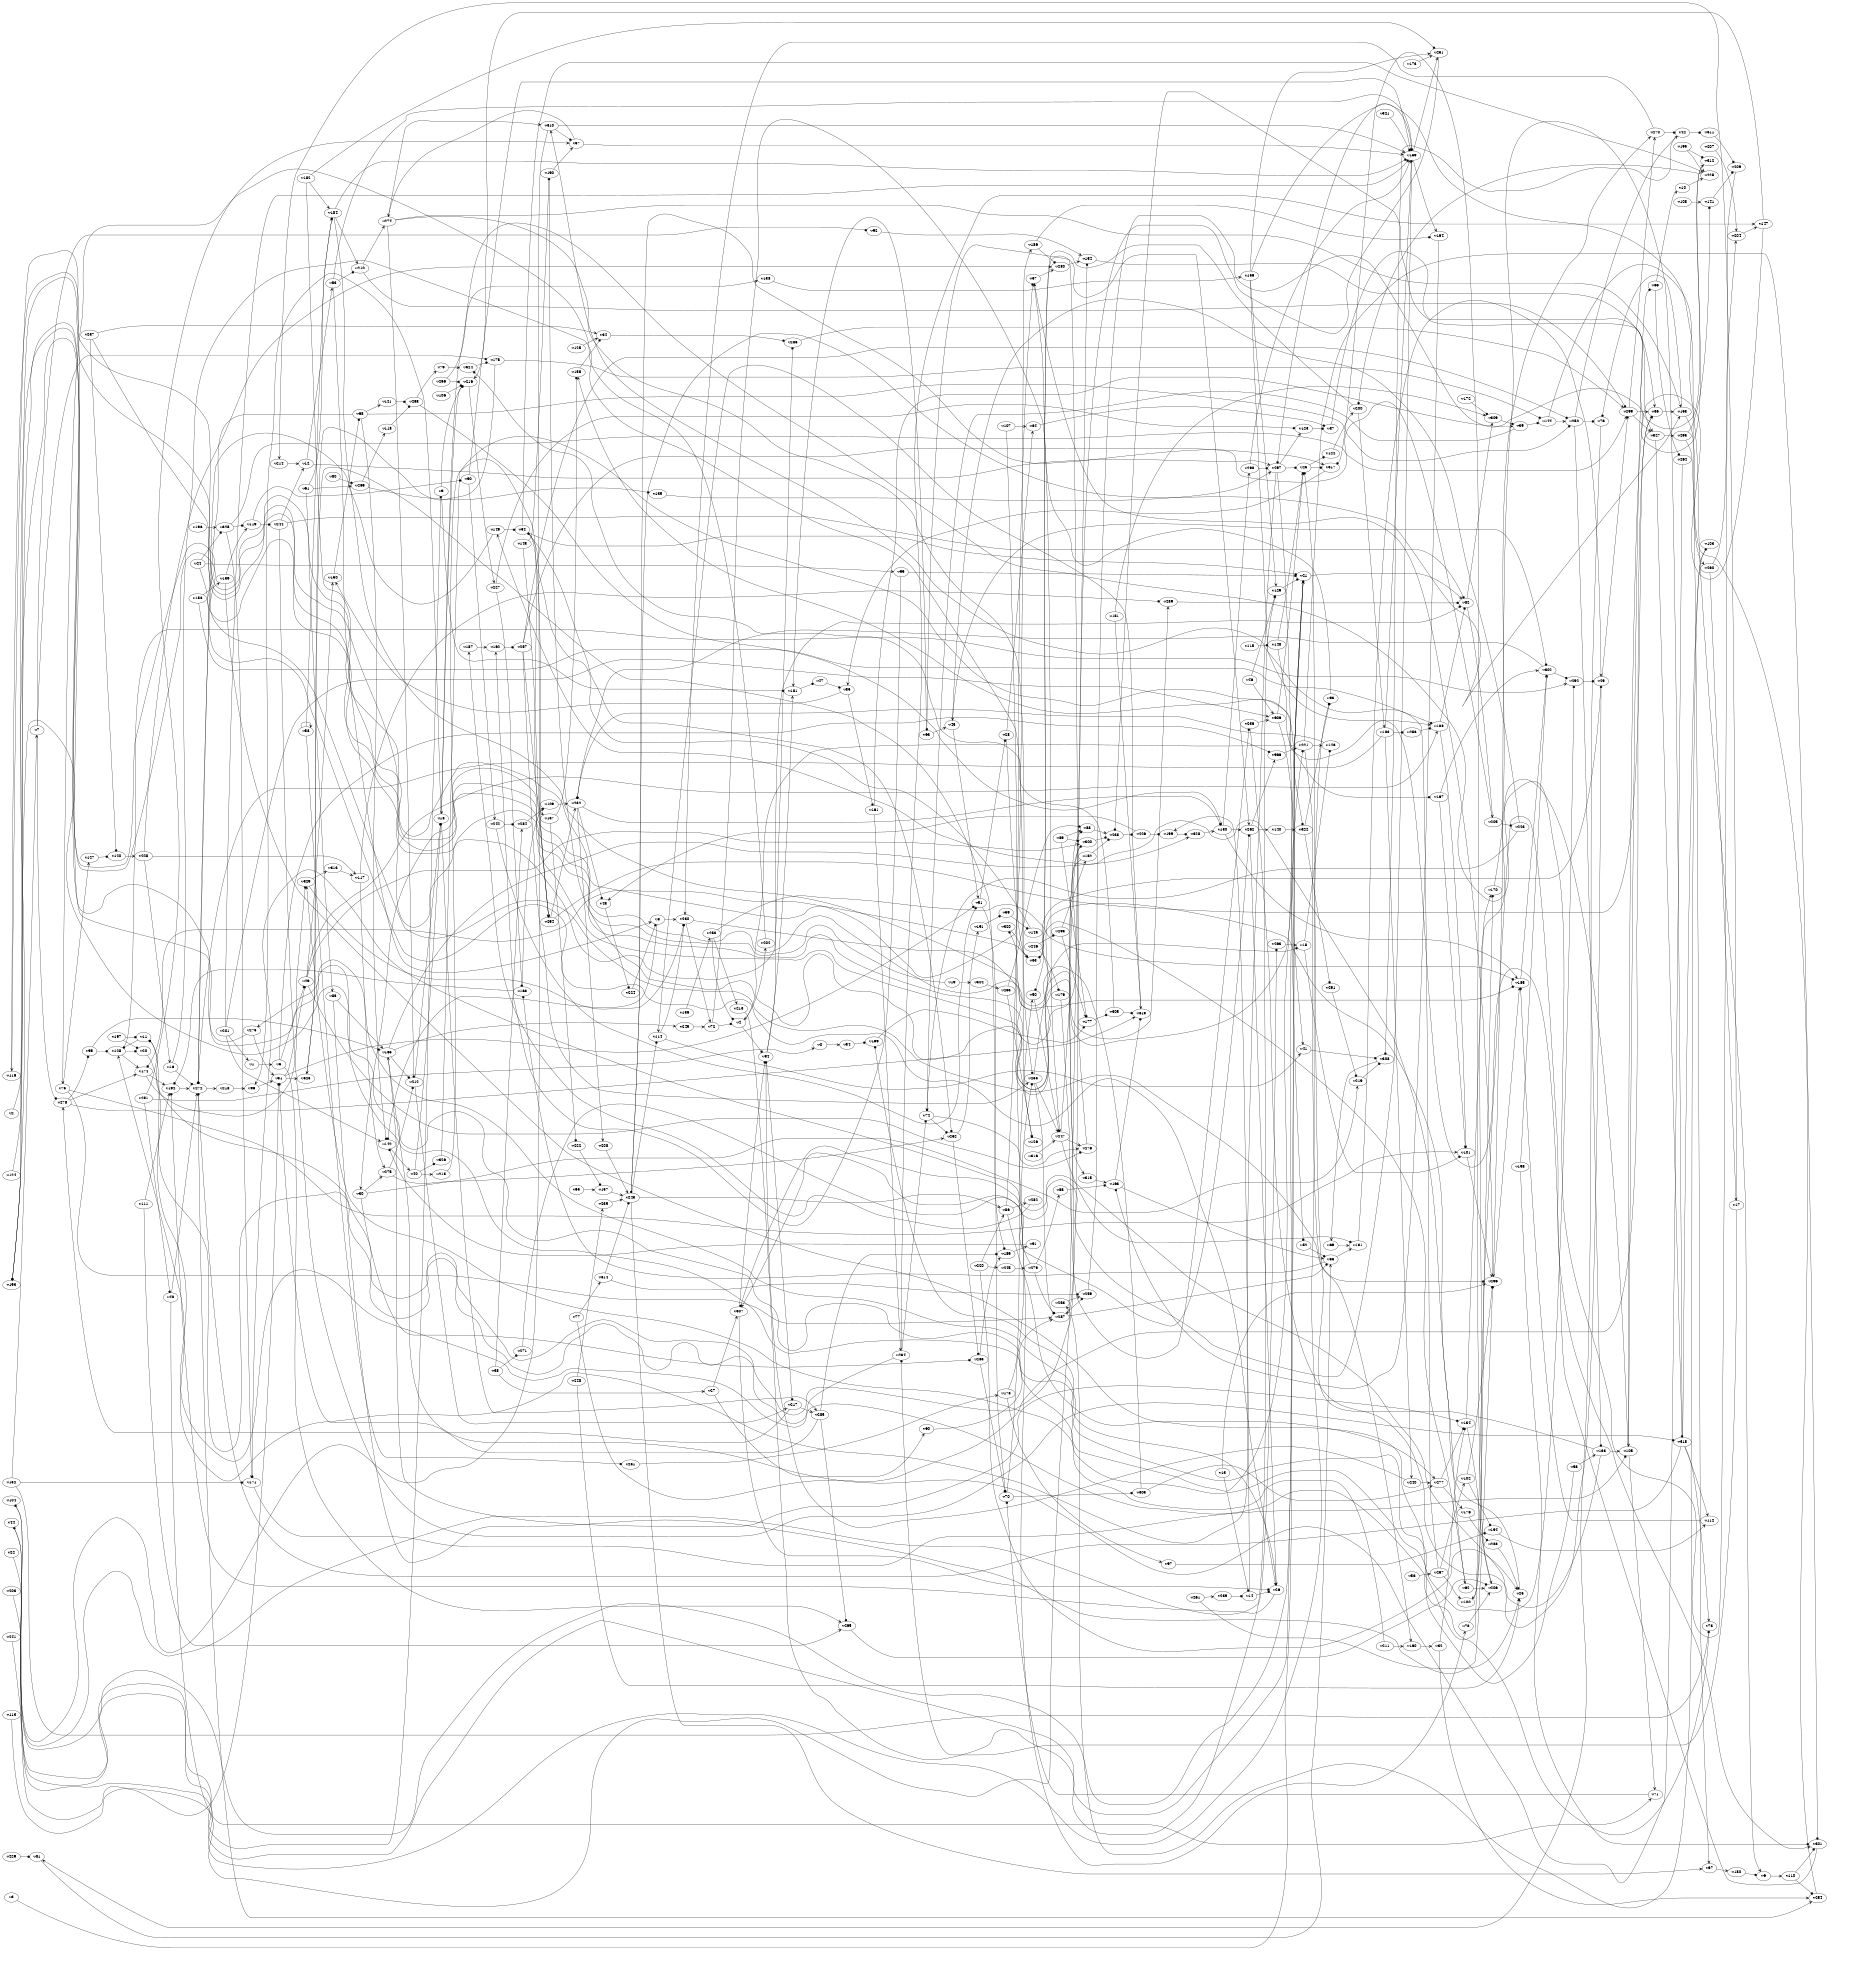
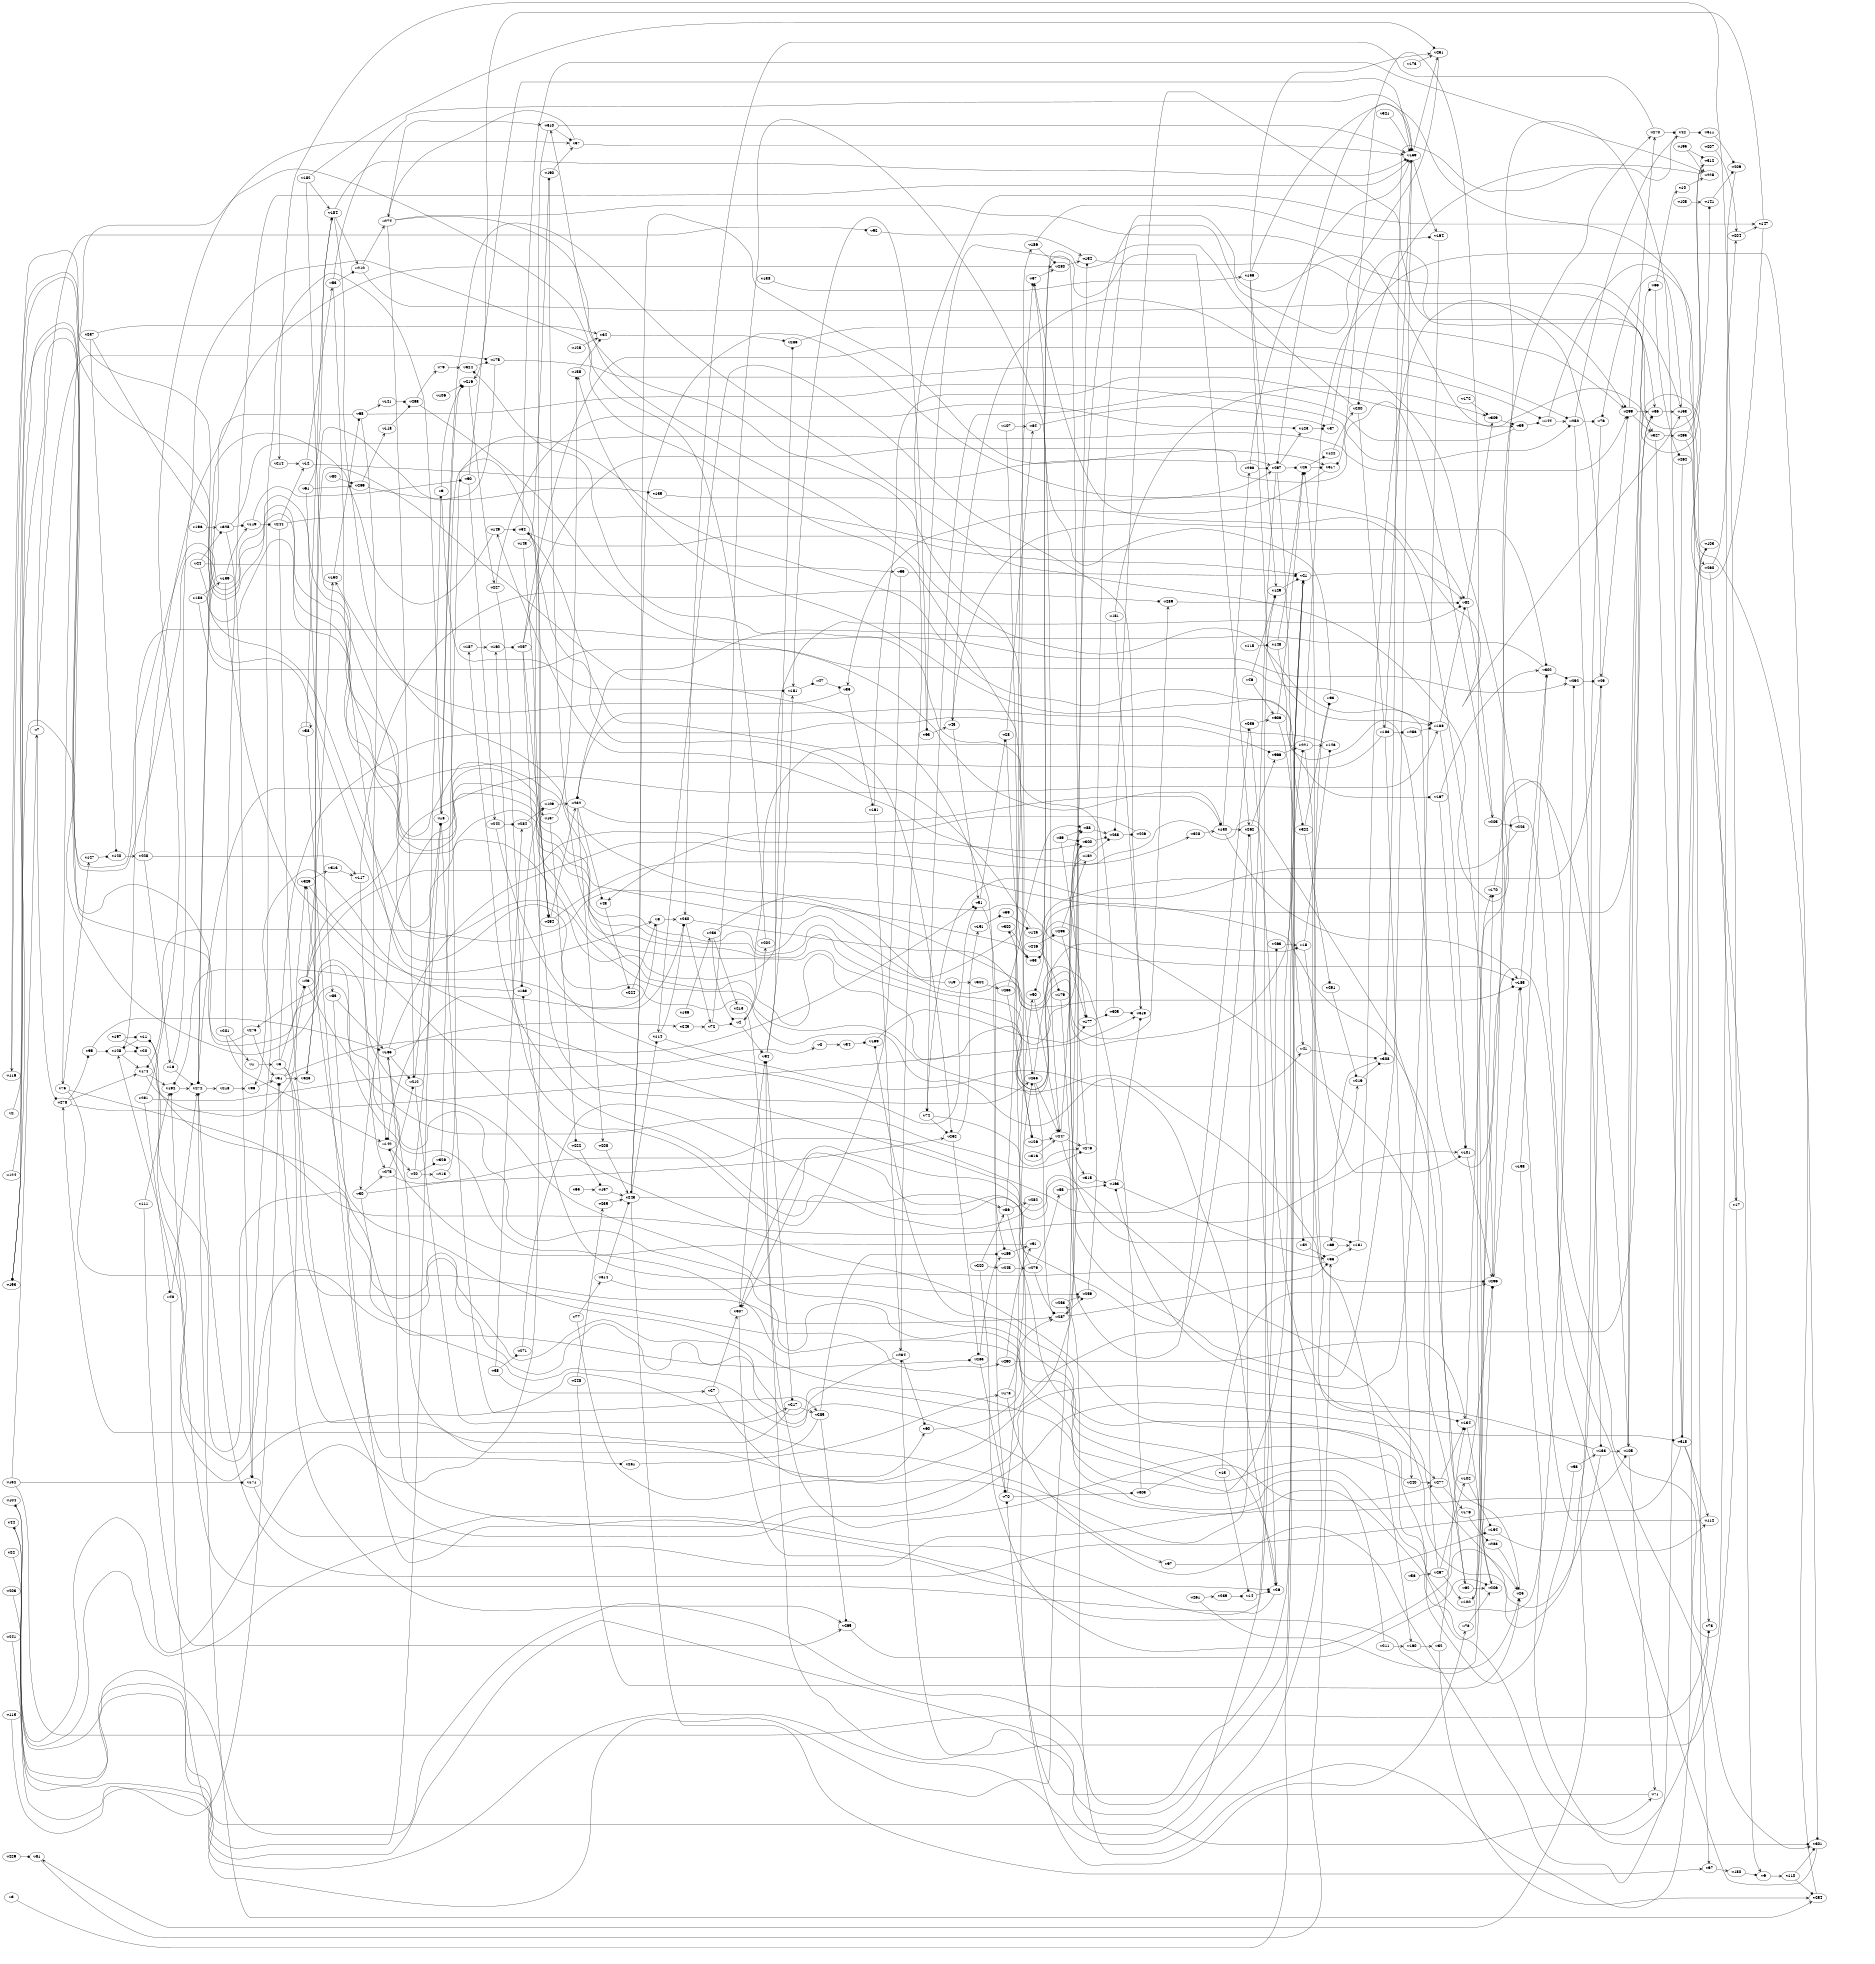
(441, 382) -> none
(617, 660) -> none
(1277, 830) -> none
(1168, 834) -> none
none -> (1045, 1140)
(913, 1242) -> (914, 1393)
none -> (1006, 1362)
